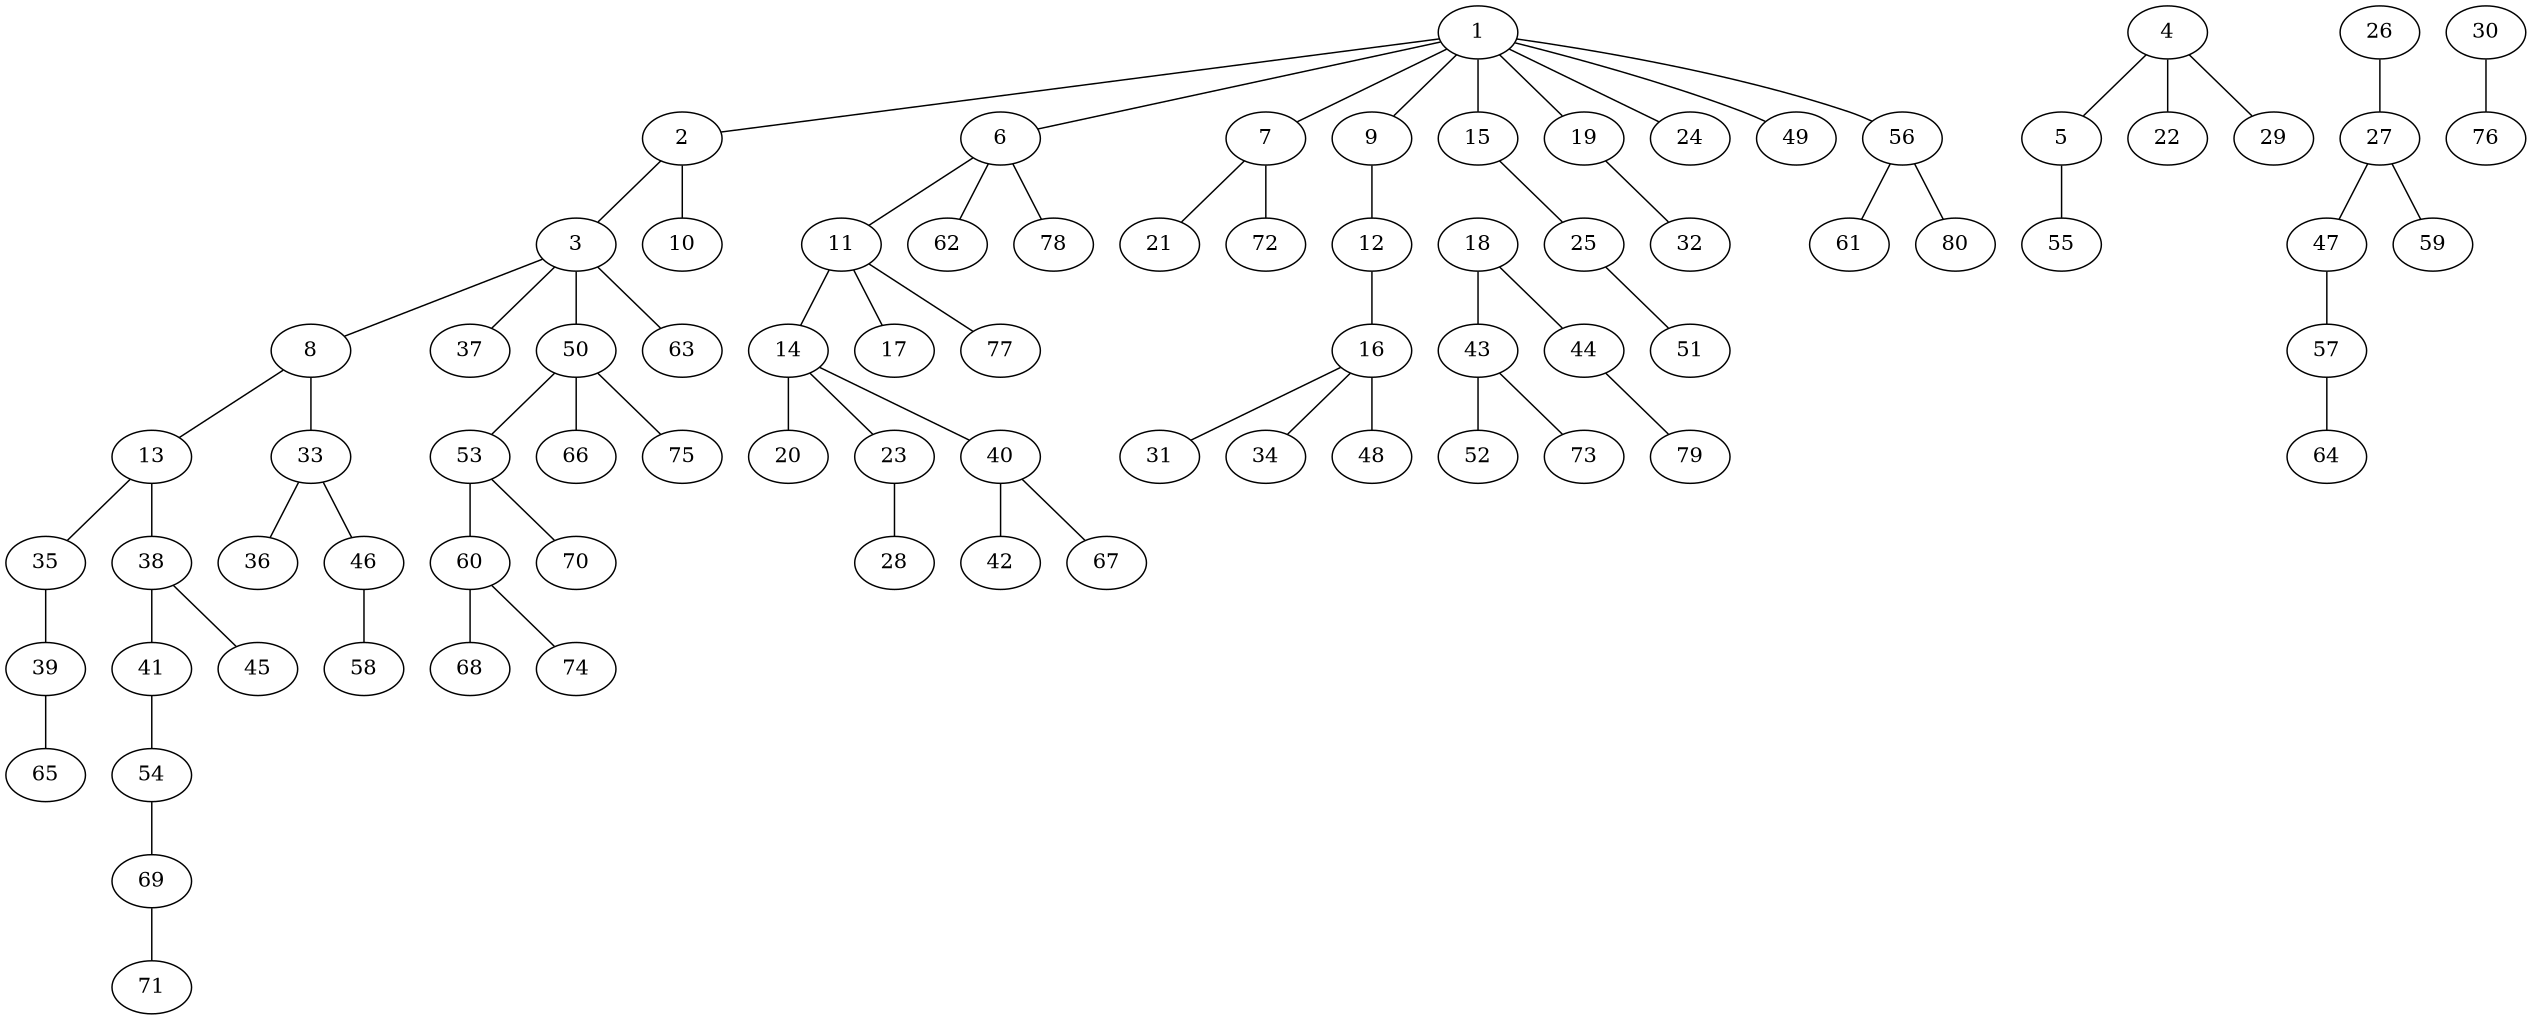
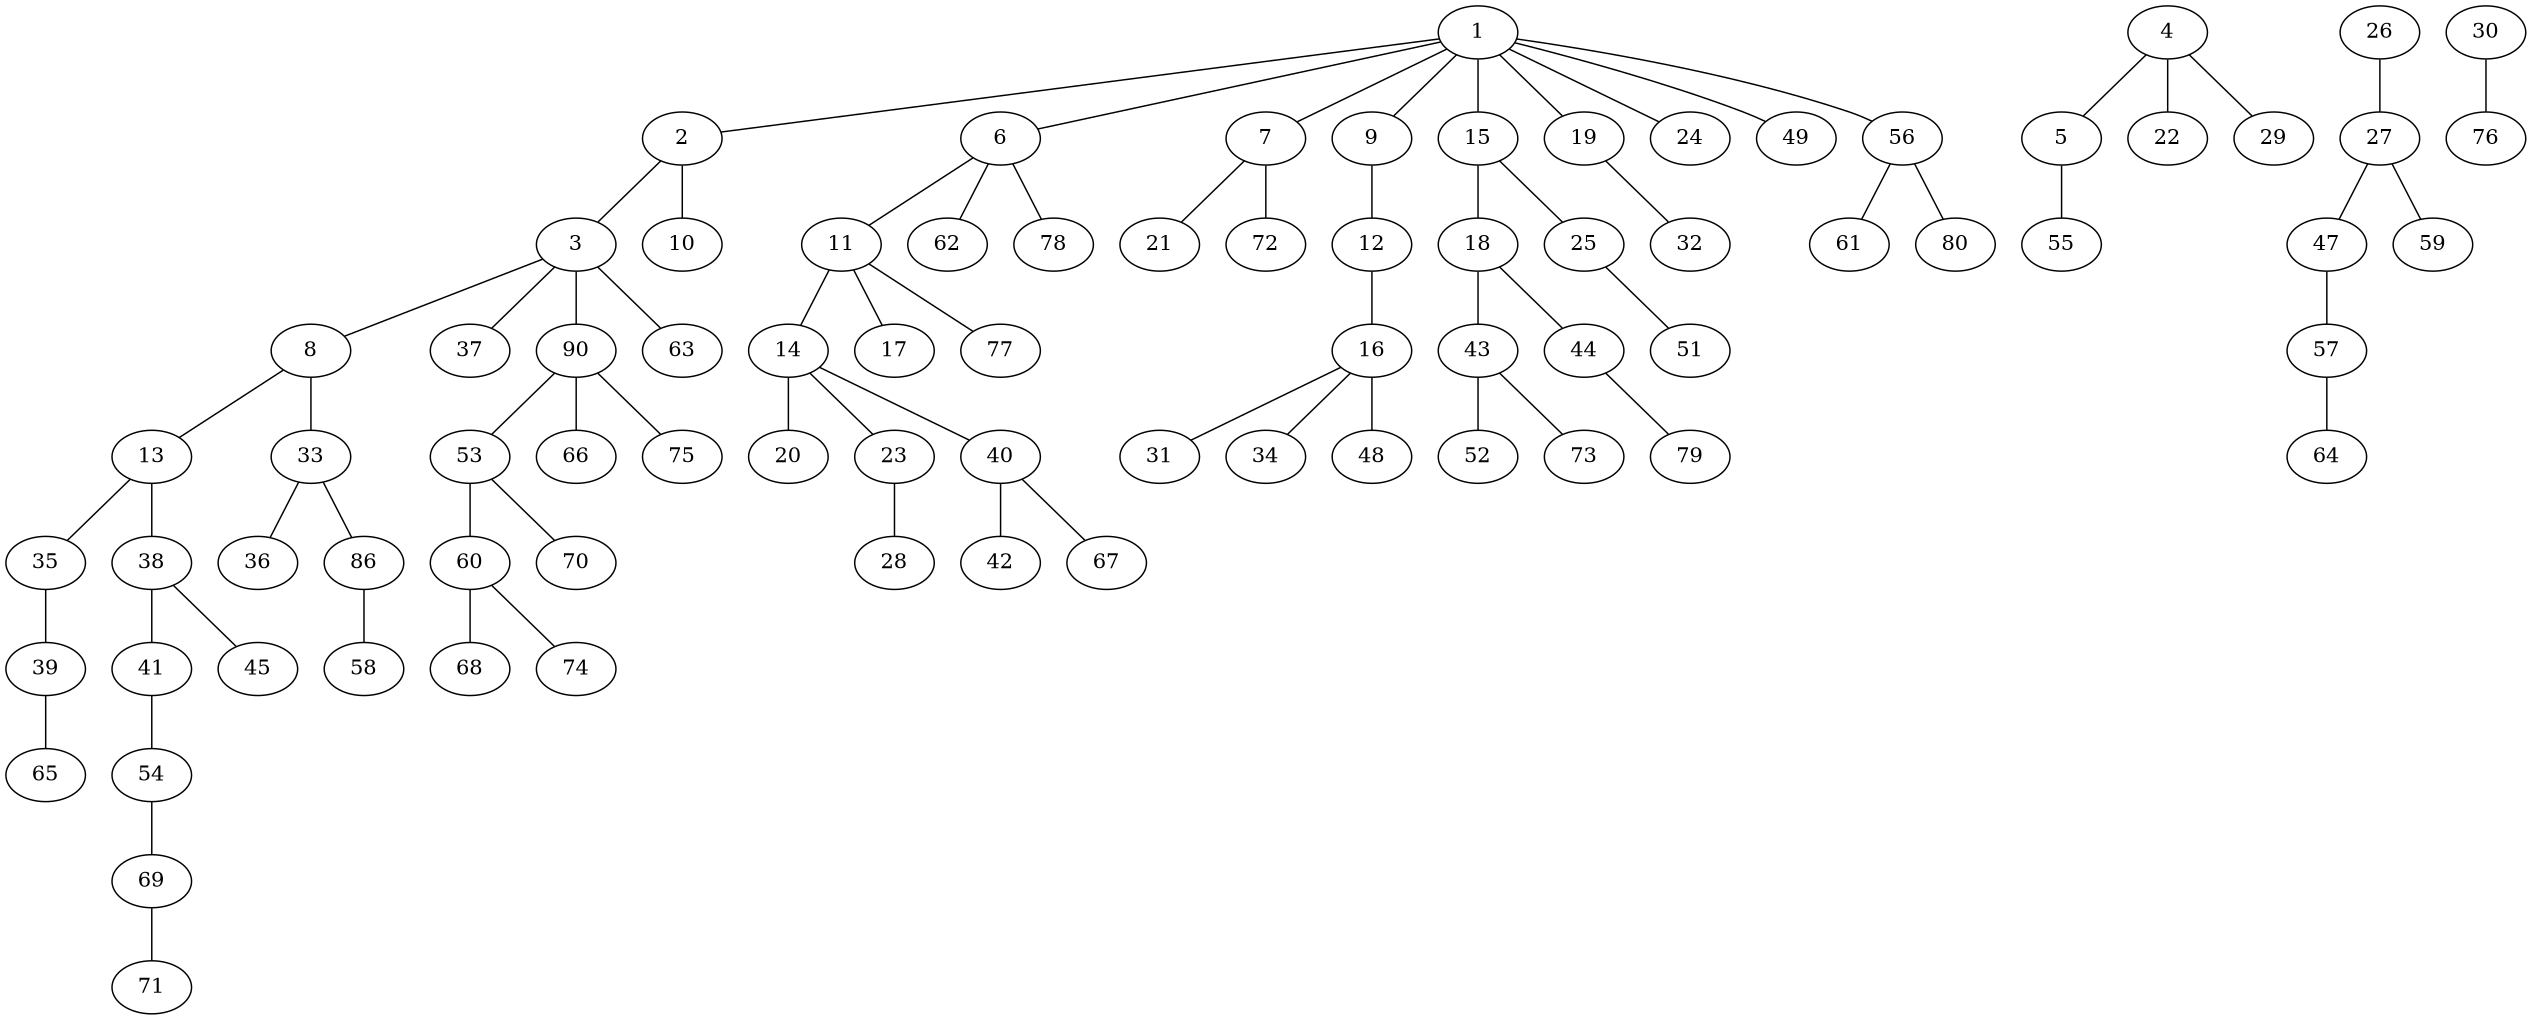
none -> (1478, 192)
(576, 351) -> (576, 351)
(364, 563) -> (364, 563)
